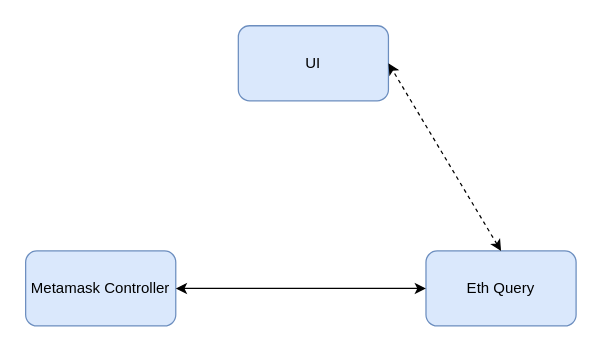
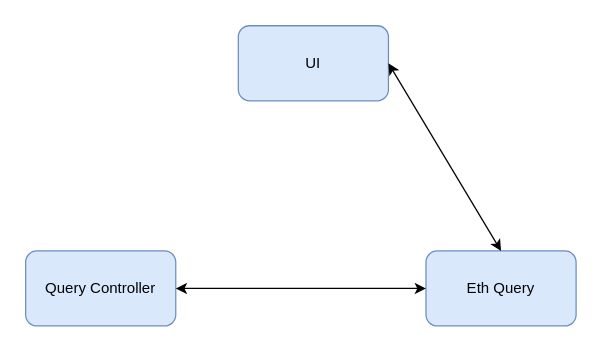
(444, 156) -> (444, 156)
(101, 288) -> (101, 288)
